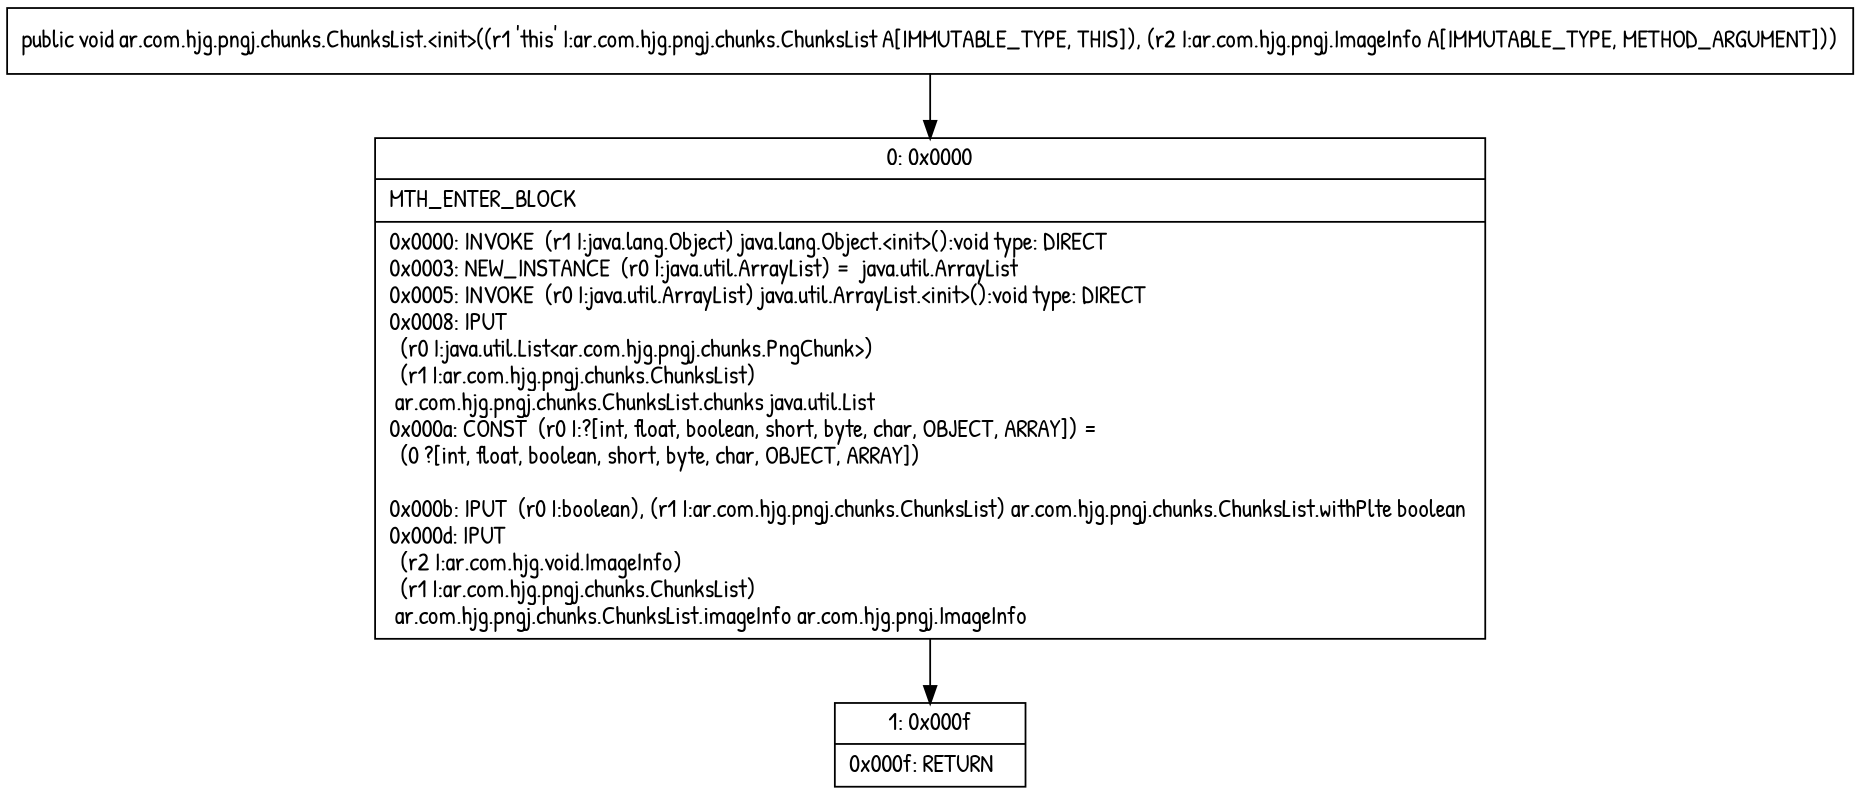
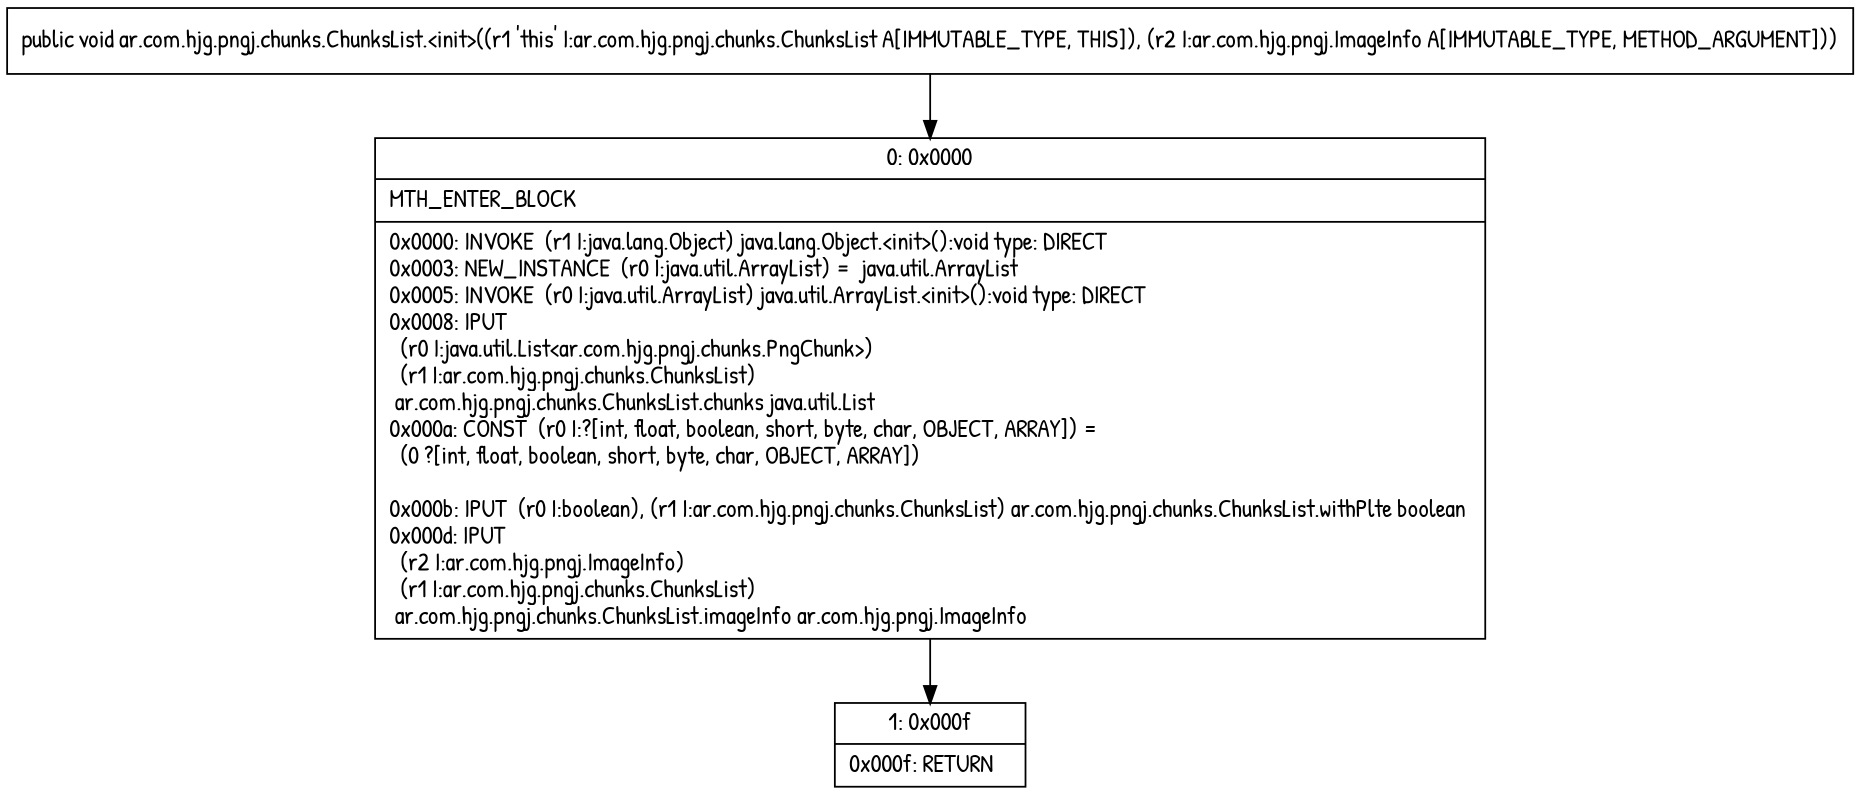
(536, 563) -> (537, 563)
